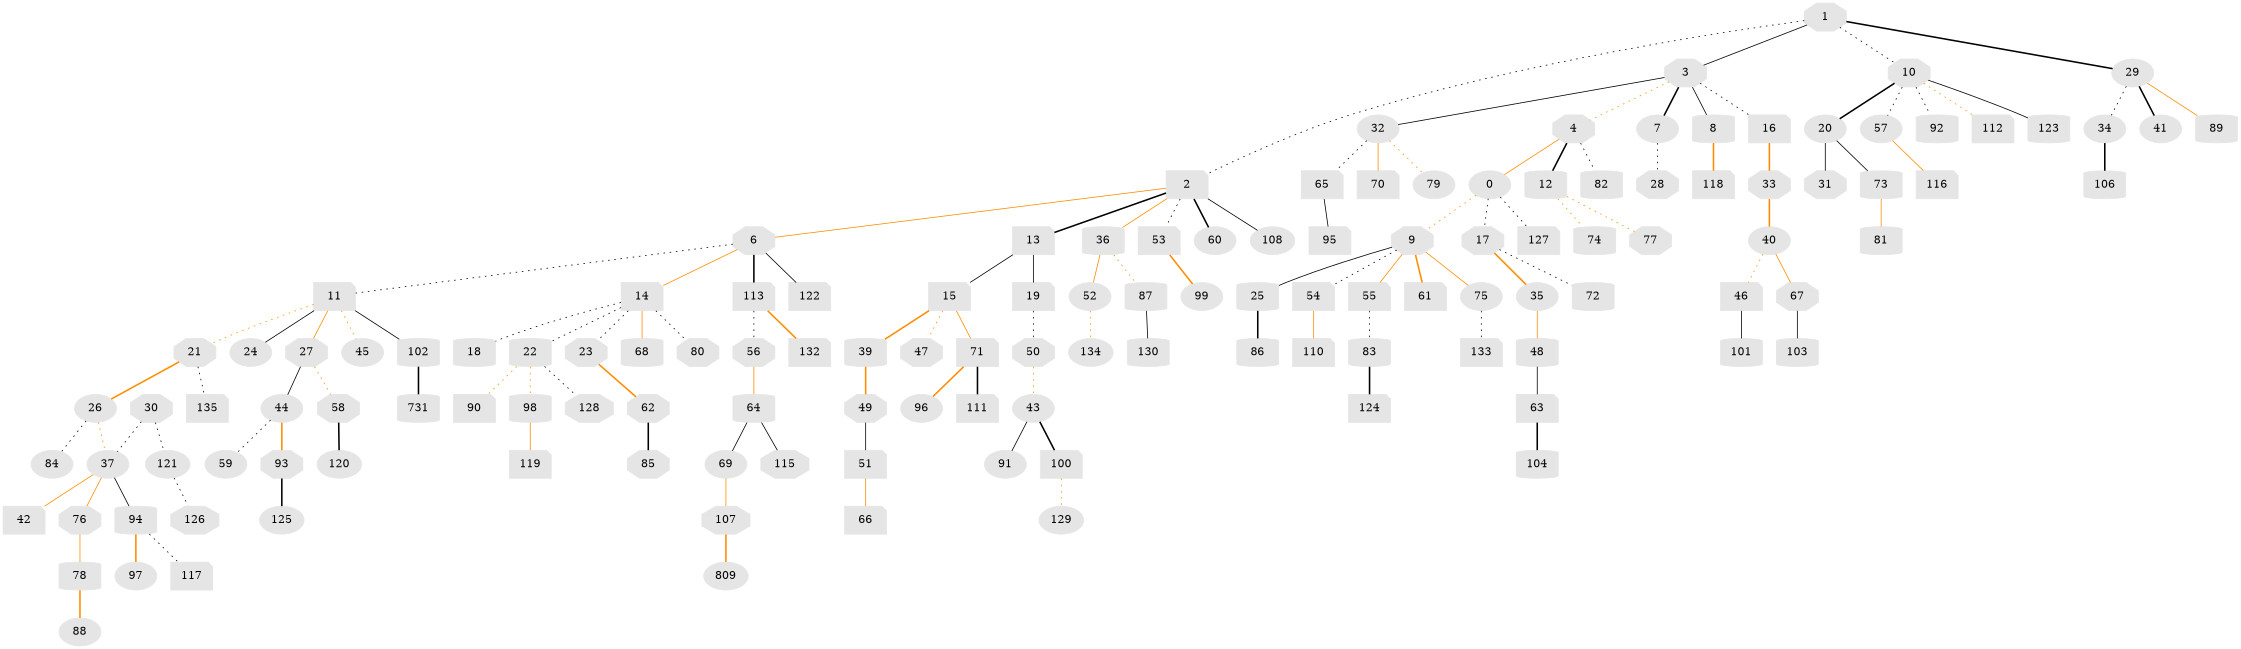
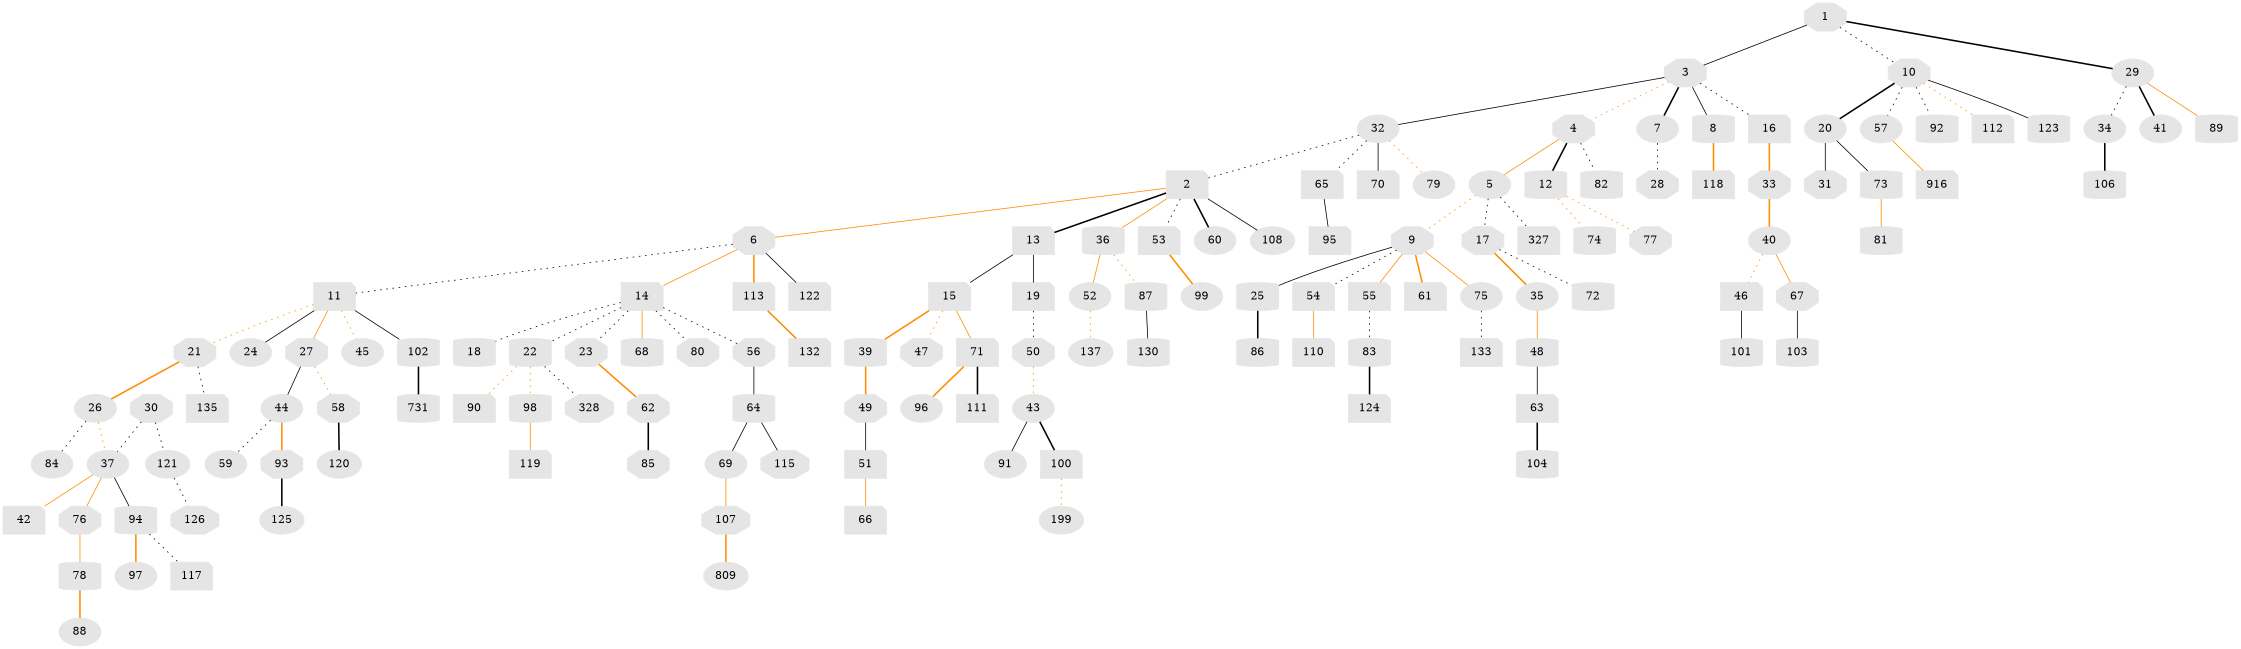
(1500, 75) -> (1284, 157)
(1378, 157) -> (1378, 157)
(1490, 185) -> (1490, 185)
(1937, 185) -> (1937, 185)
(1539, 241) -> (1539, 241)
(754, 269) -> (754, 269)
(754, 325) -> (700, 326)
(1091, 352) -> (1091, 352)
(754, 381) -> (754, 381)
(589, 408) -> (589, 408)
(1061, 520) -> (1061, 520)
